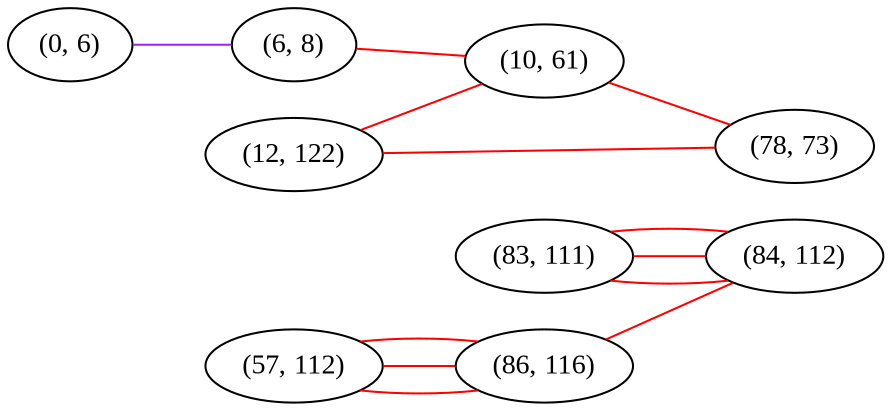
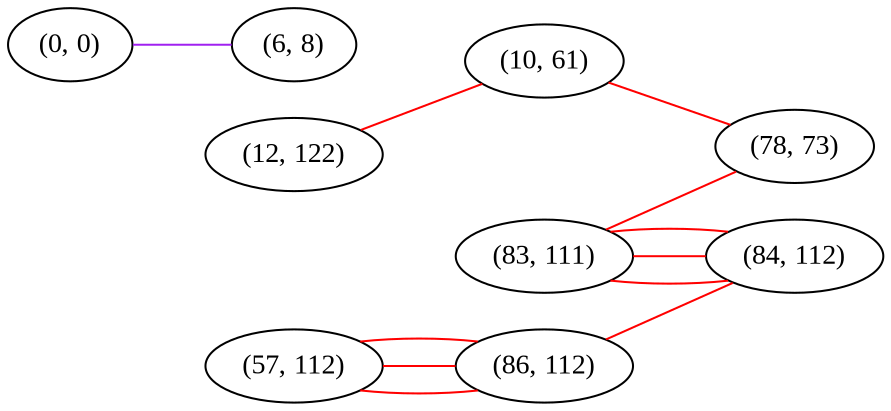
(70, 45) -> (70, 45)
(411, 52) -> none
(549, 150) -> (671, 201)
(544, 366) -> (544, 366)
